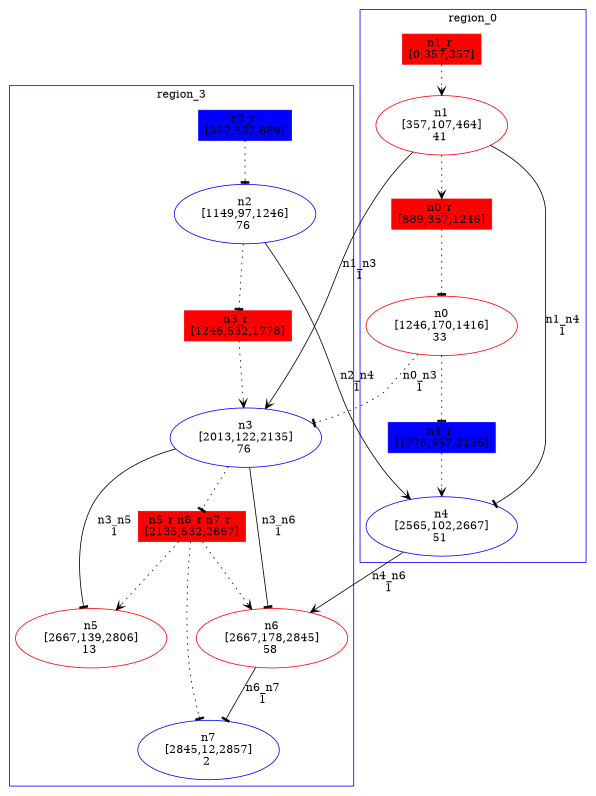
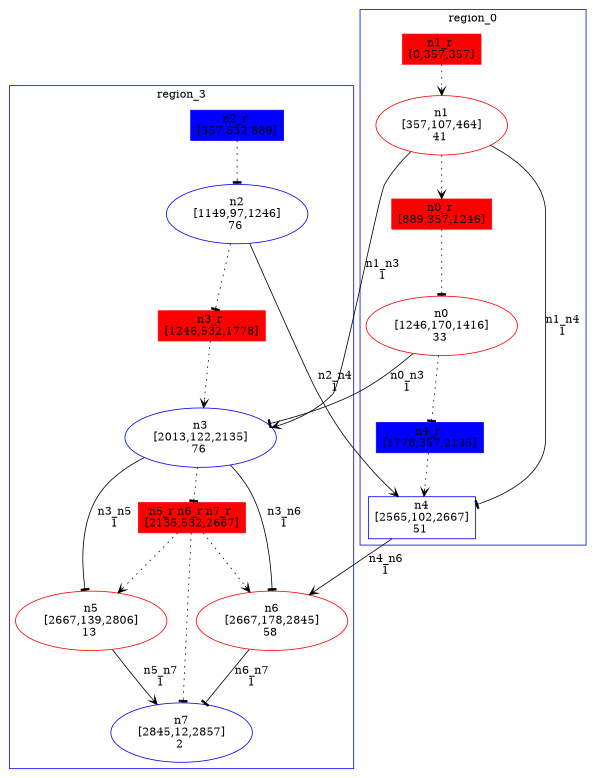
(374, 399) -> (347, 398)
(442, 526) -> (422, 518)
none -> (132, 674)
